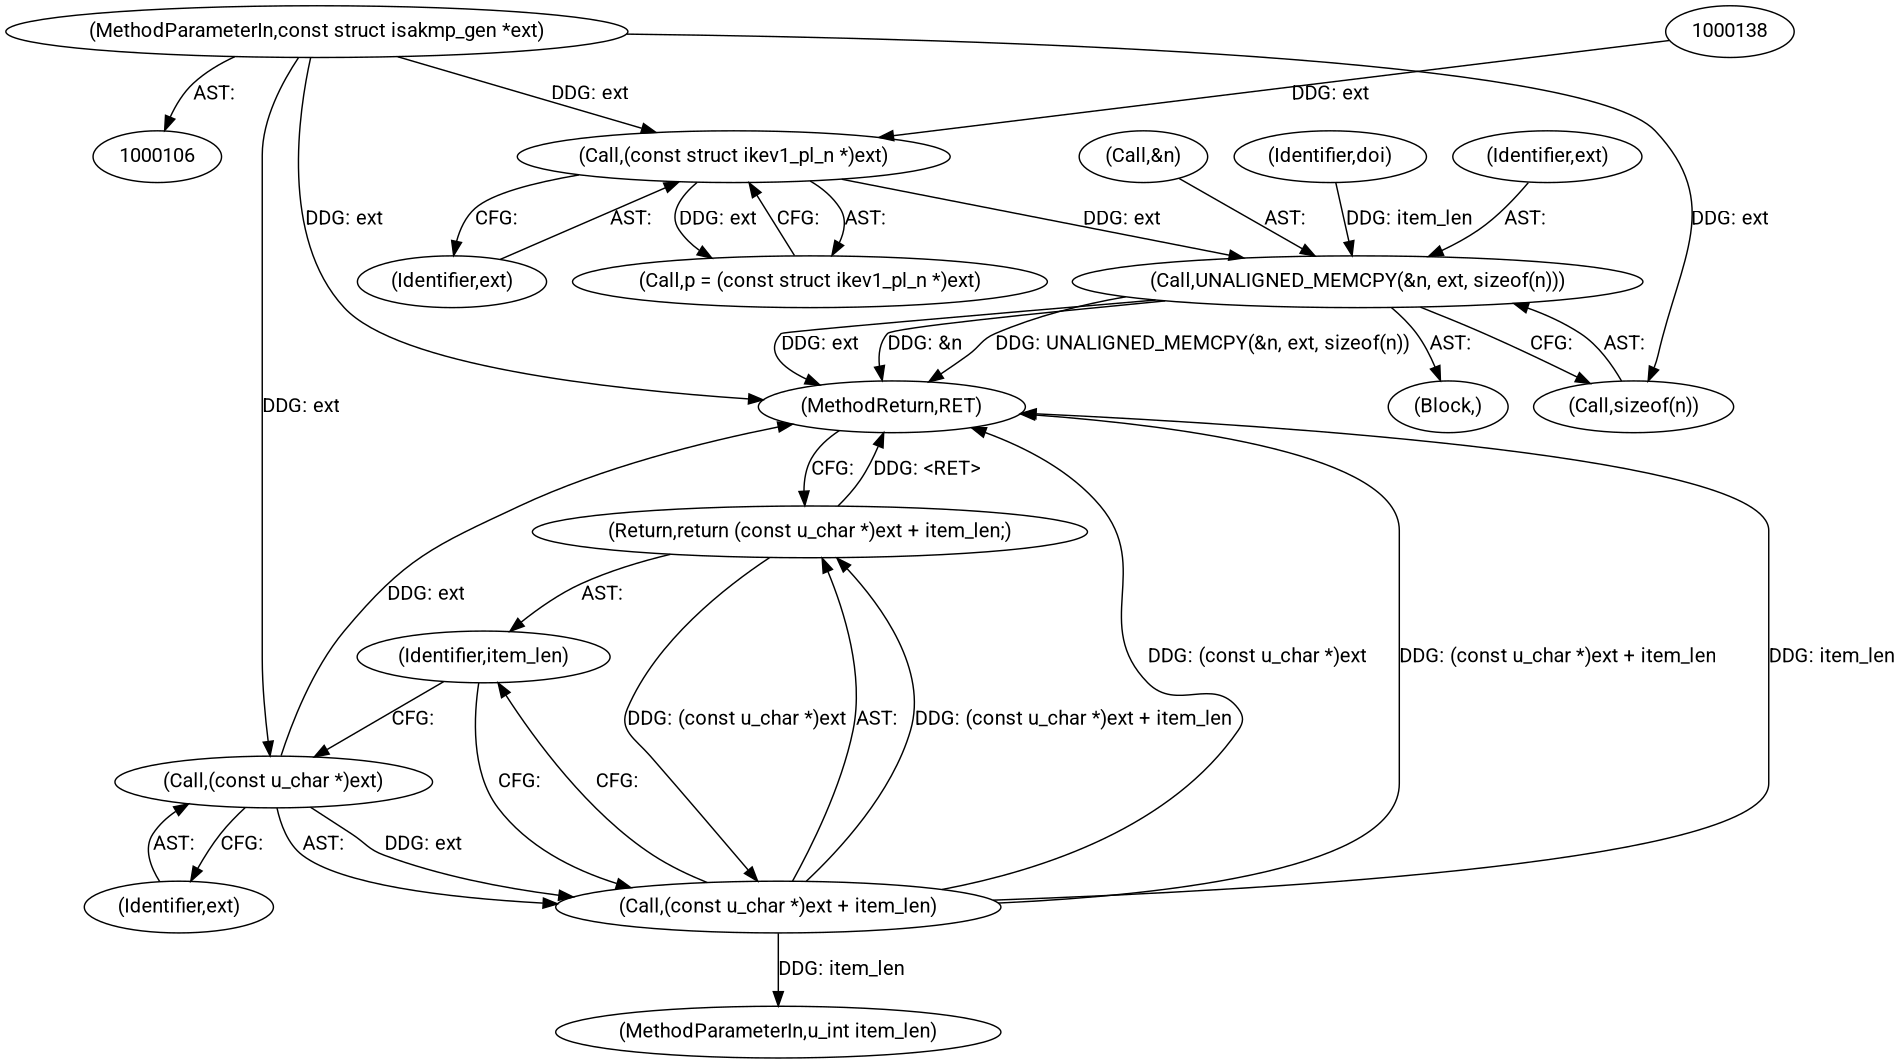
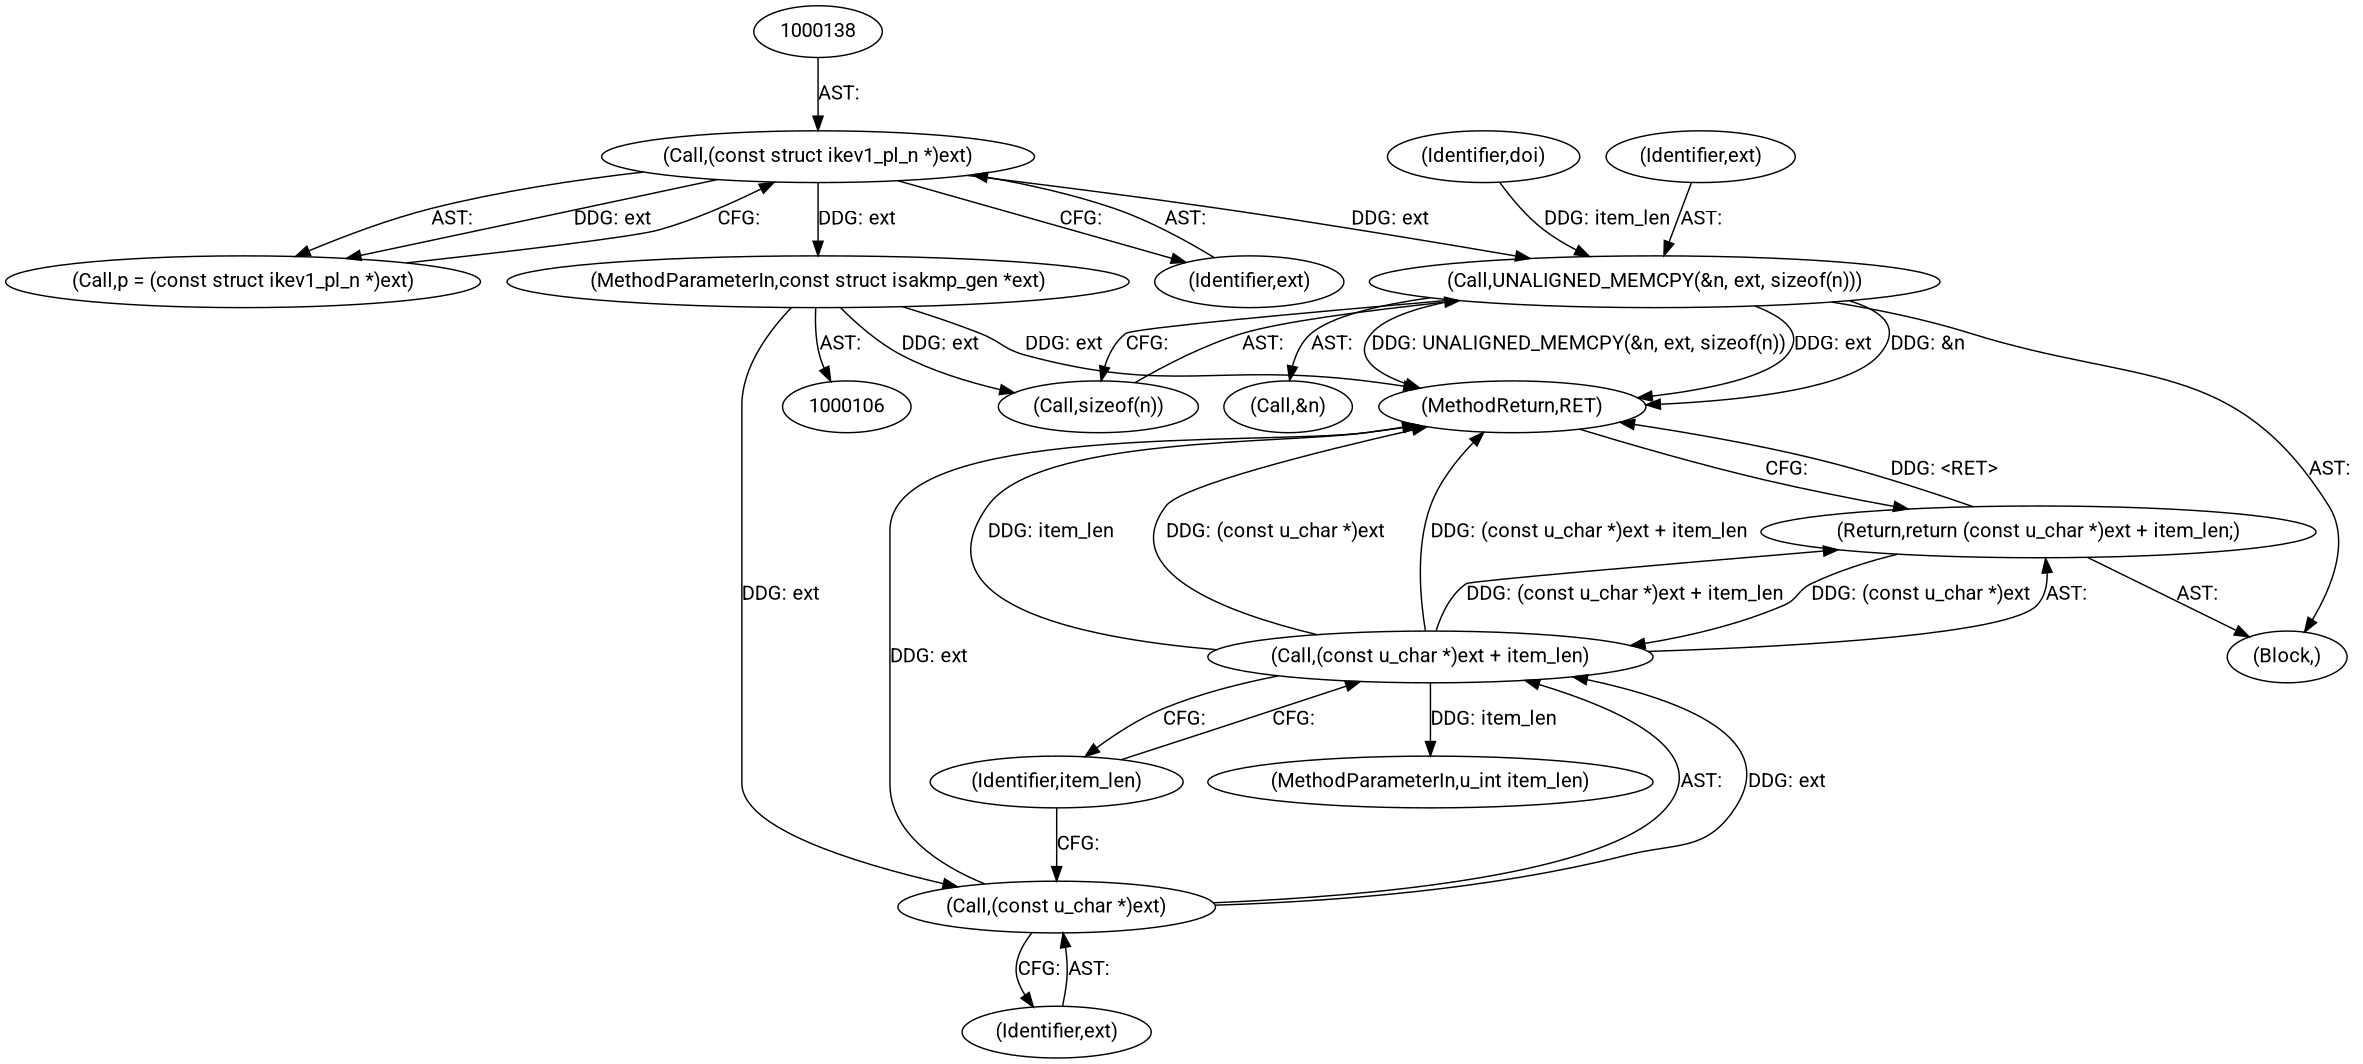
(520, 93) -> (818, 212)
(1331, 94) -> (843, 94)
(1241, 214) -> (1320, 327)
(592, 579) -> (2162, 594)
